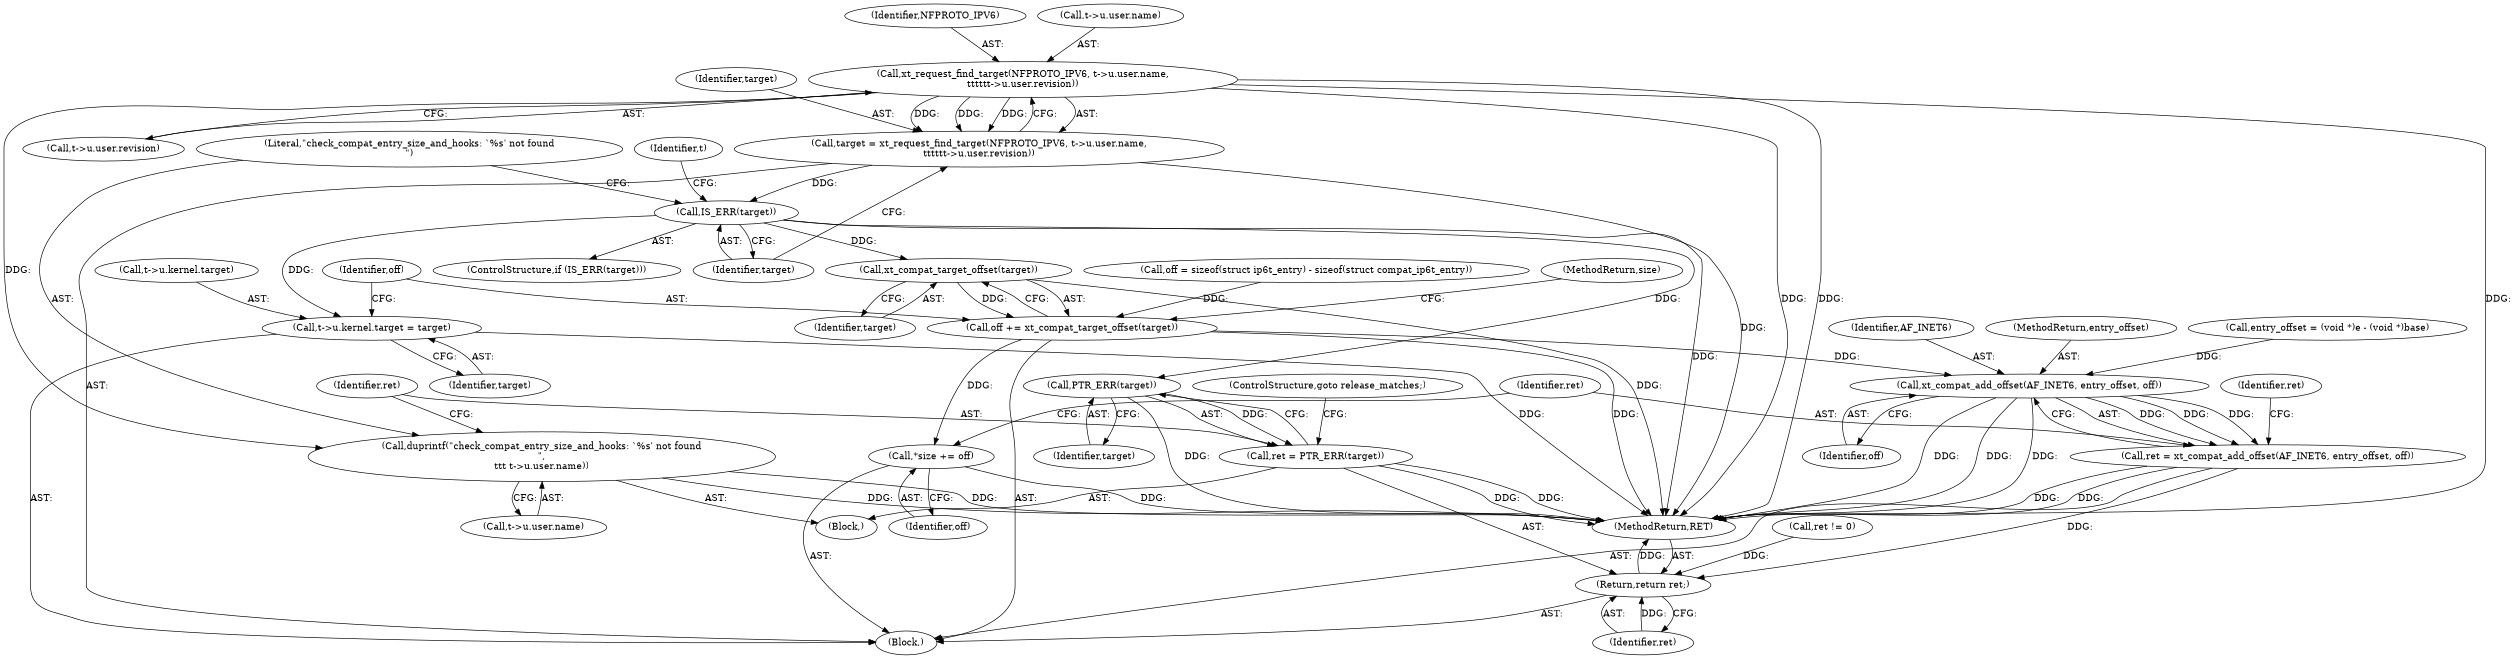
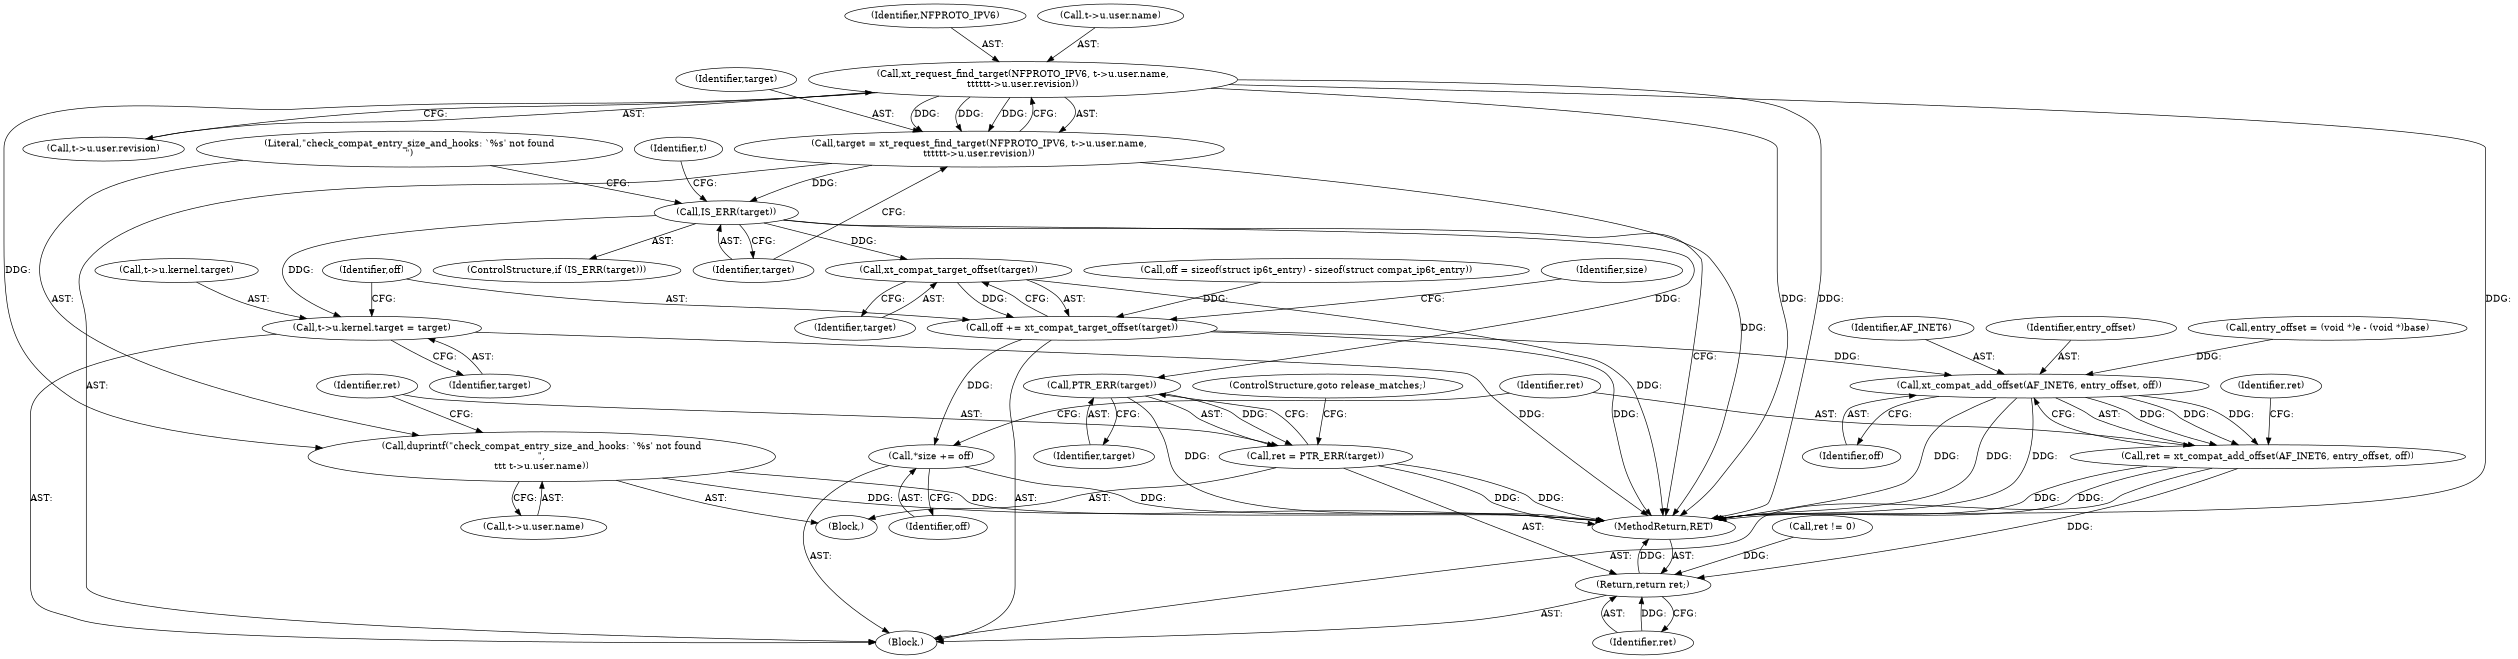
(1612, 271) -> (1612, 271)
(2081, 328) -> (2081, 328)
(1707, 357) -> (1707, 357)
